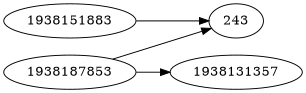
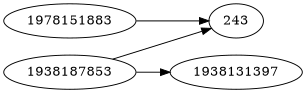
(70, 21) -> (70, 21)
(236, 72) -> (236, 72)
